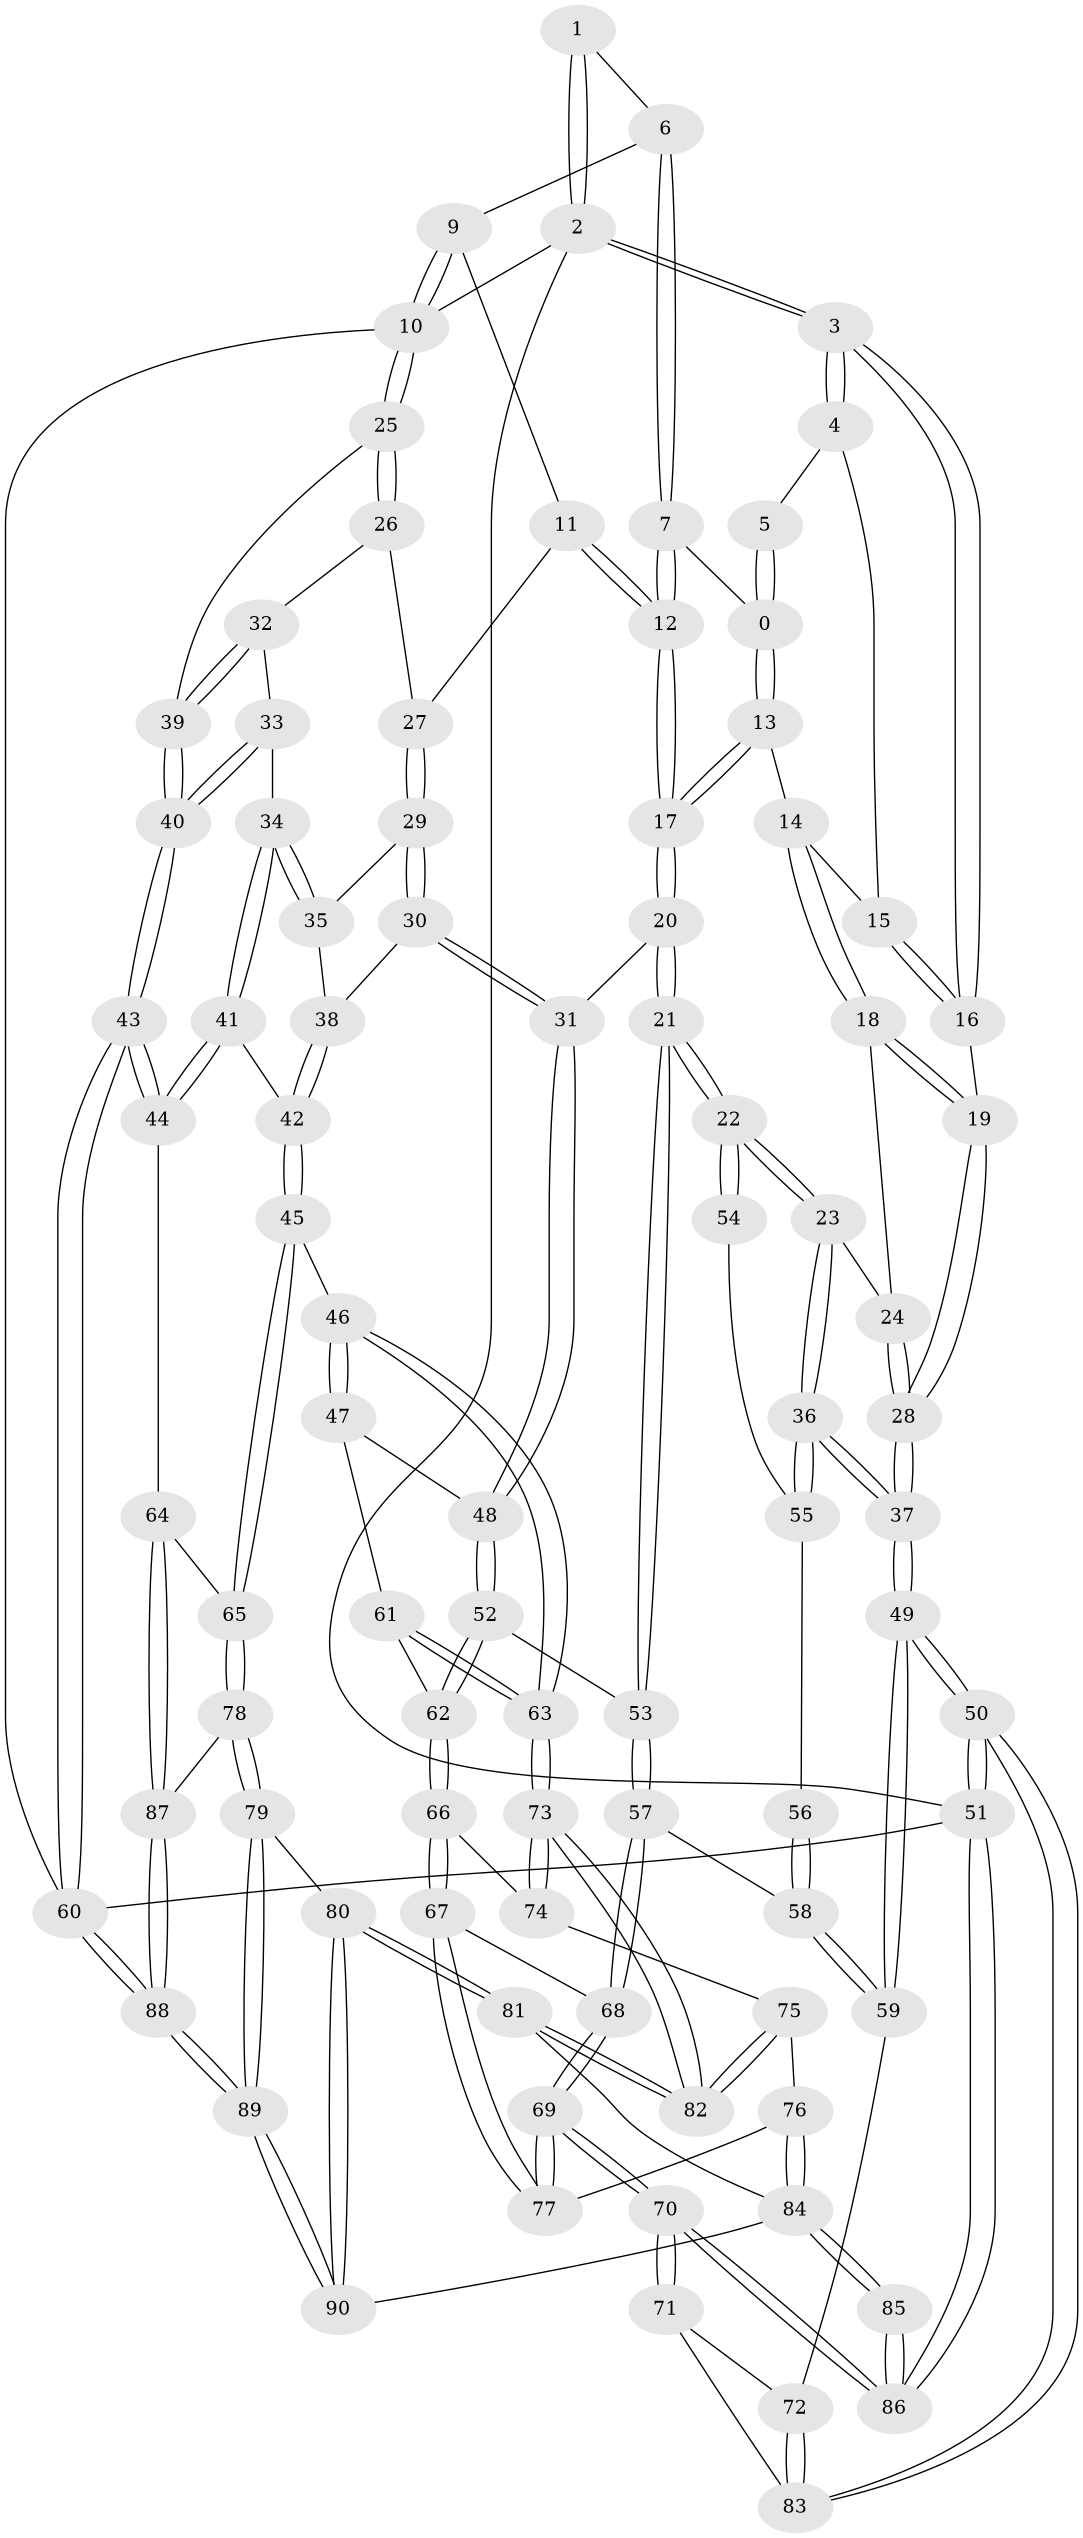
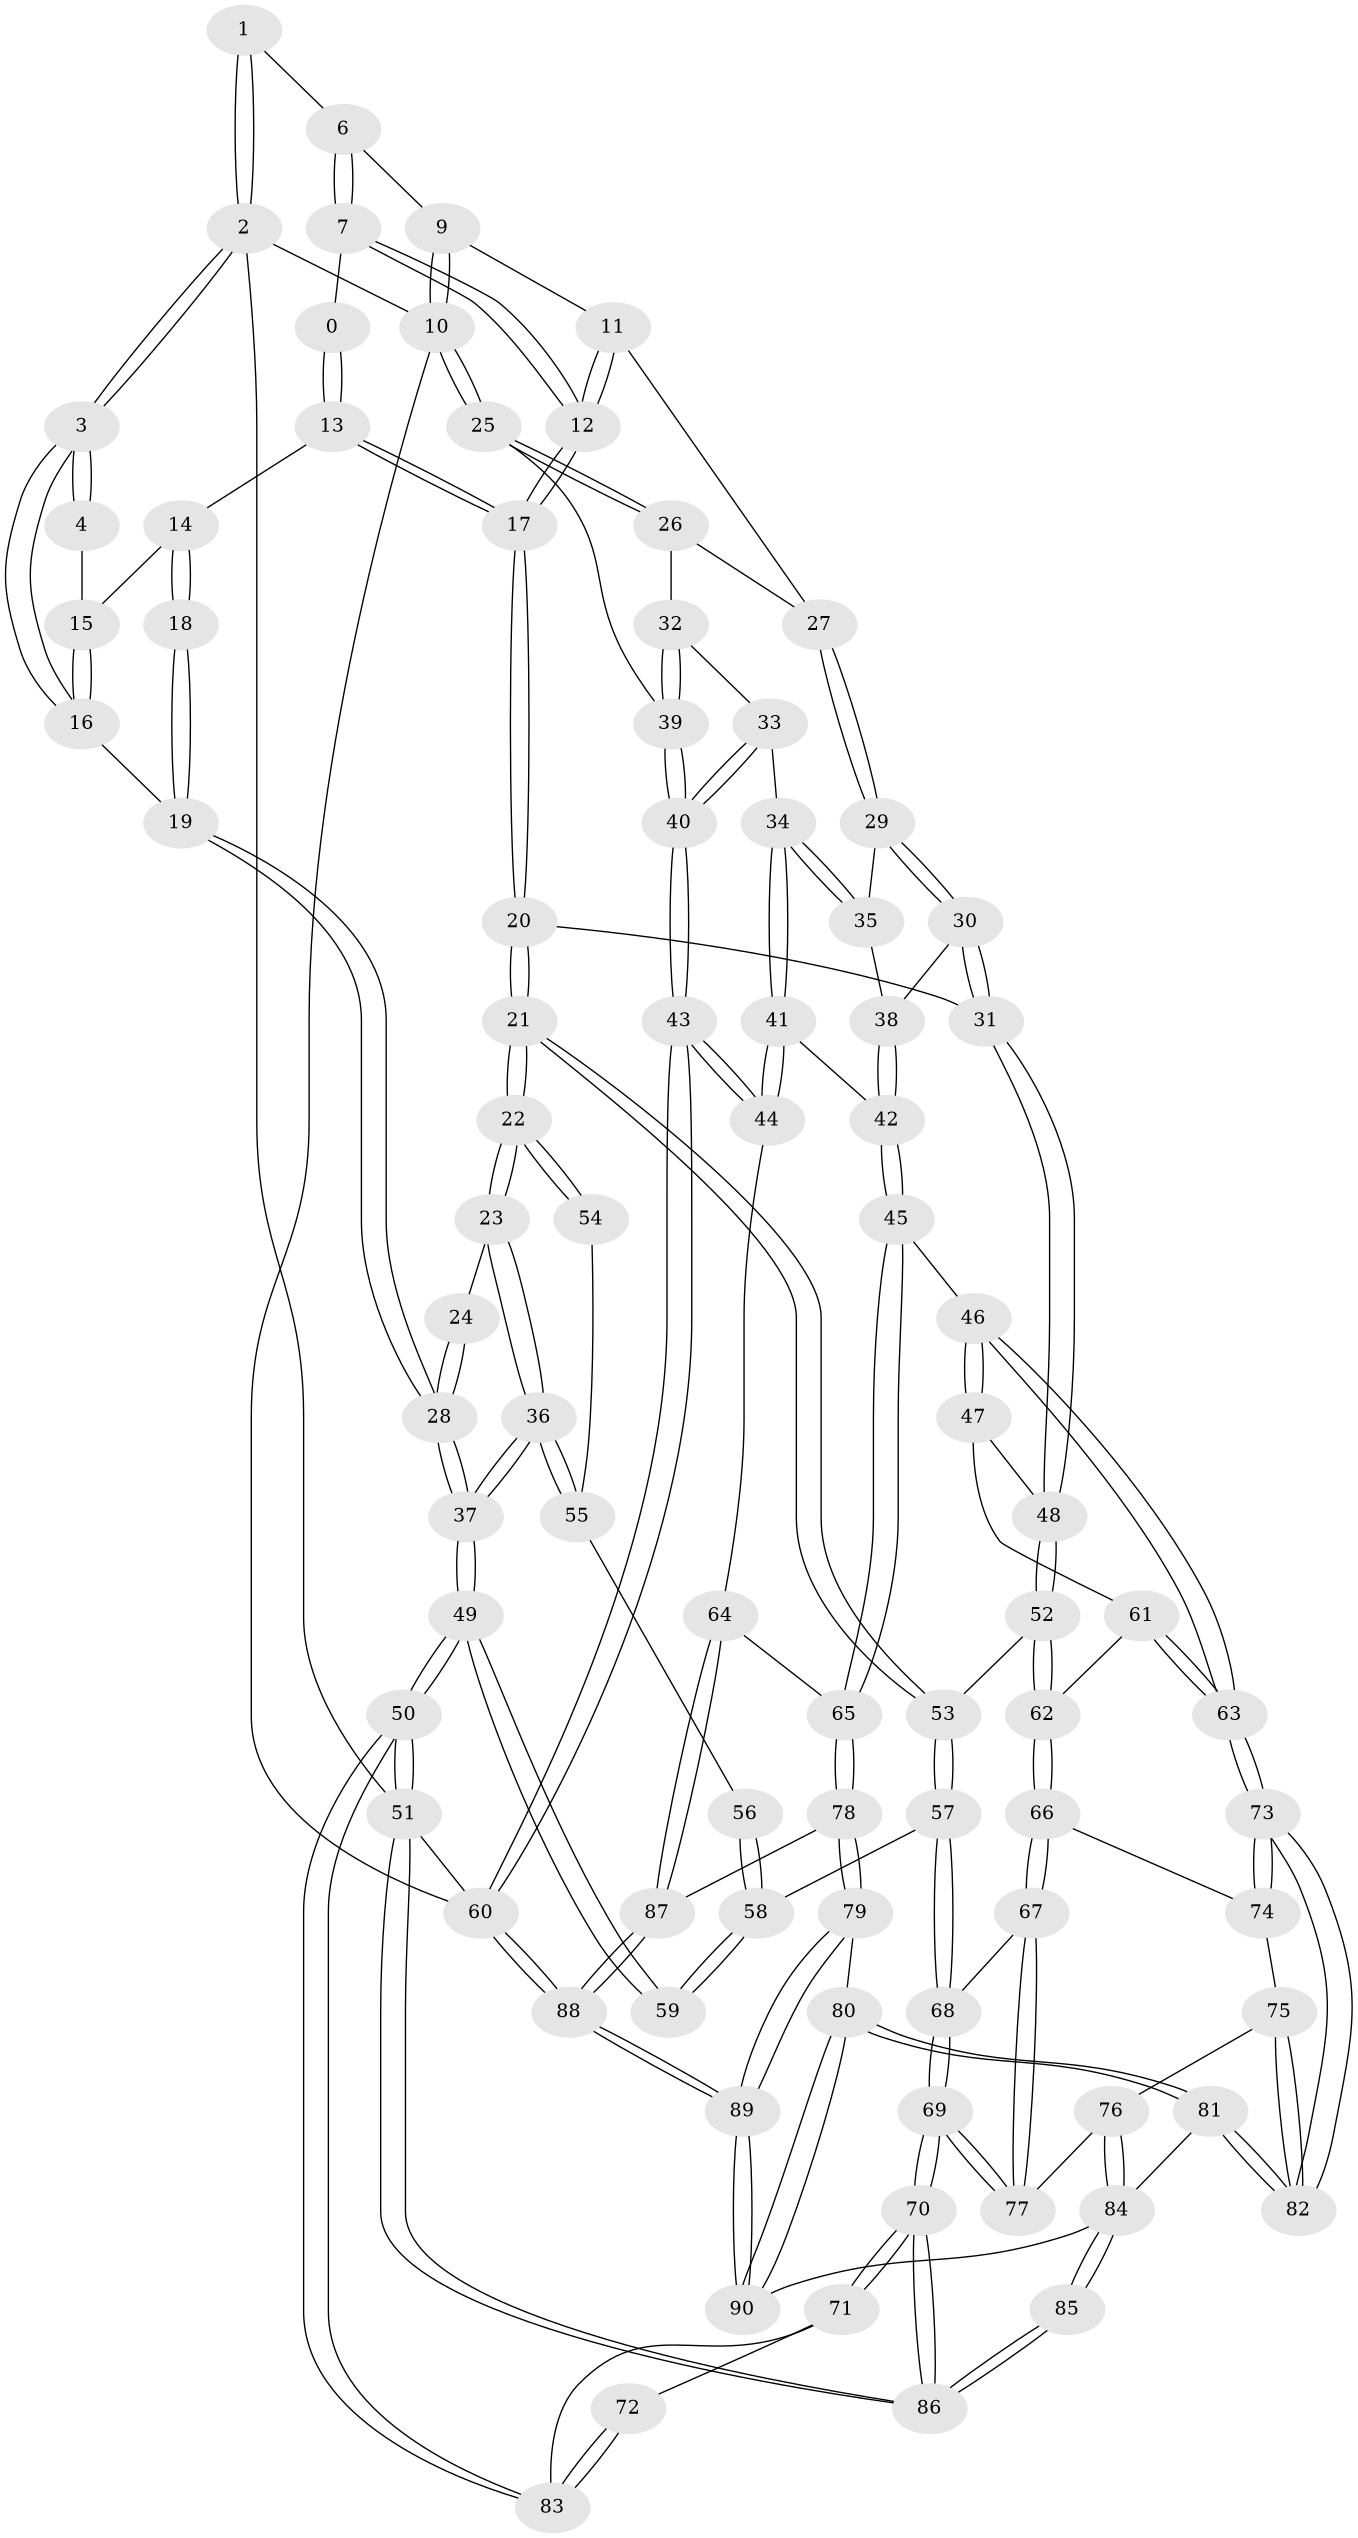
(765, 526) -> none
(881, 1170) -> none
(851, 2212) -> none
